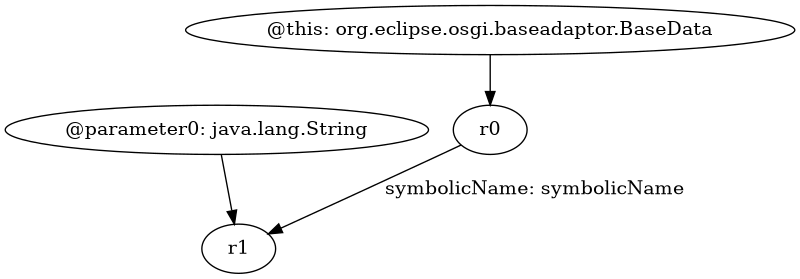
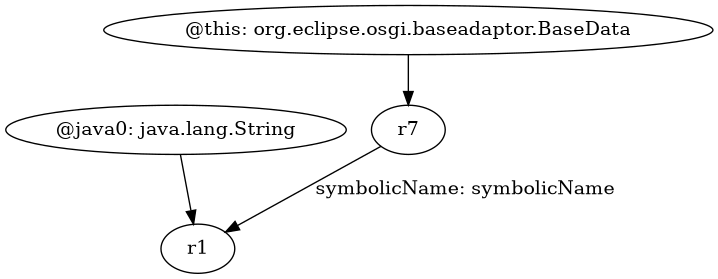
(217, 130) -> (176, 130)
(490, 130) -> (408, 130)
